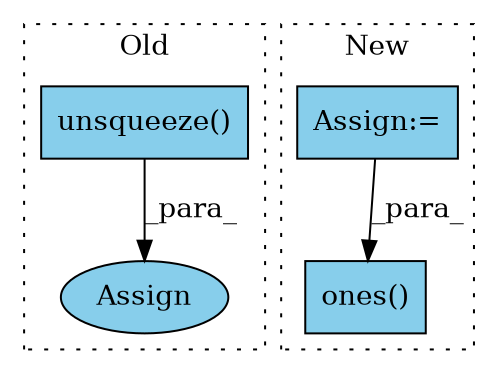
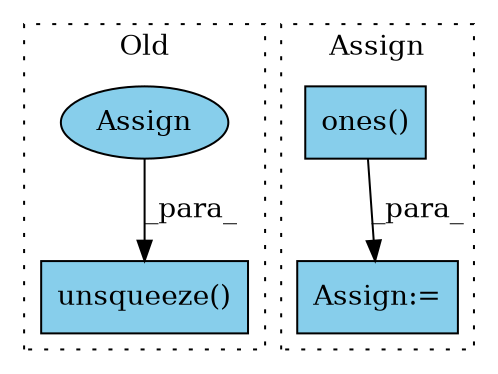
(378, 47) -> (378, 47)
(145, 200) -> (145, 200)
(372, 200) -> (371, 200)
